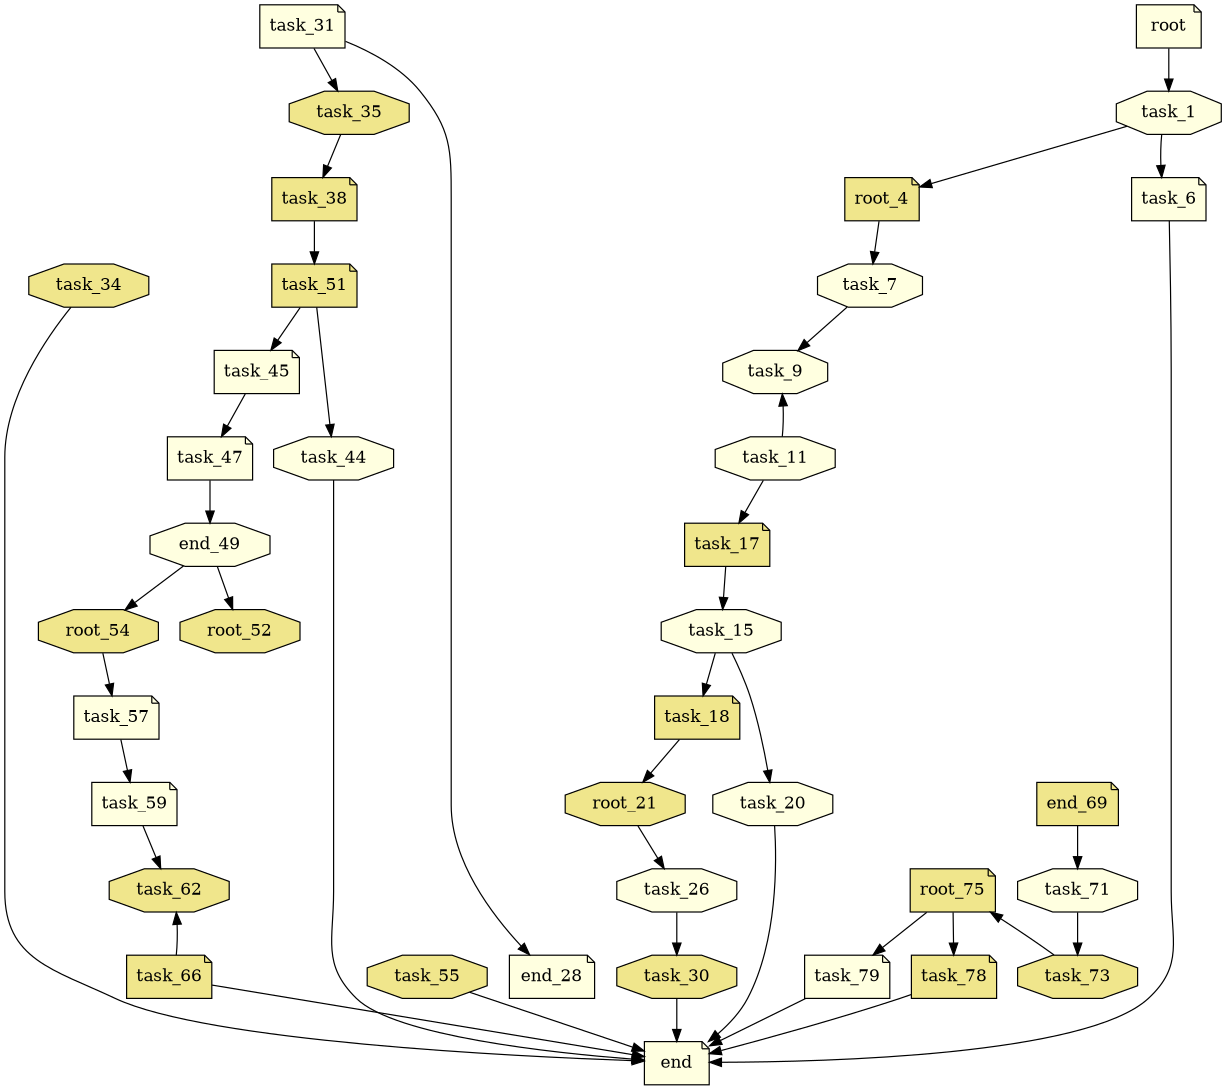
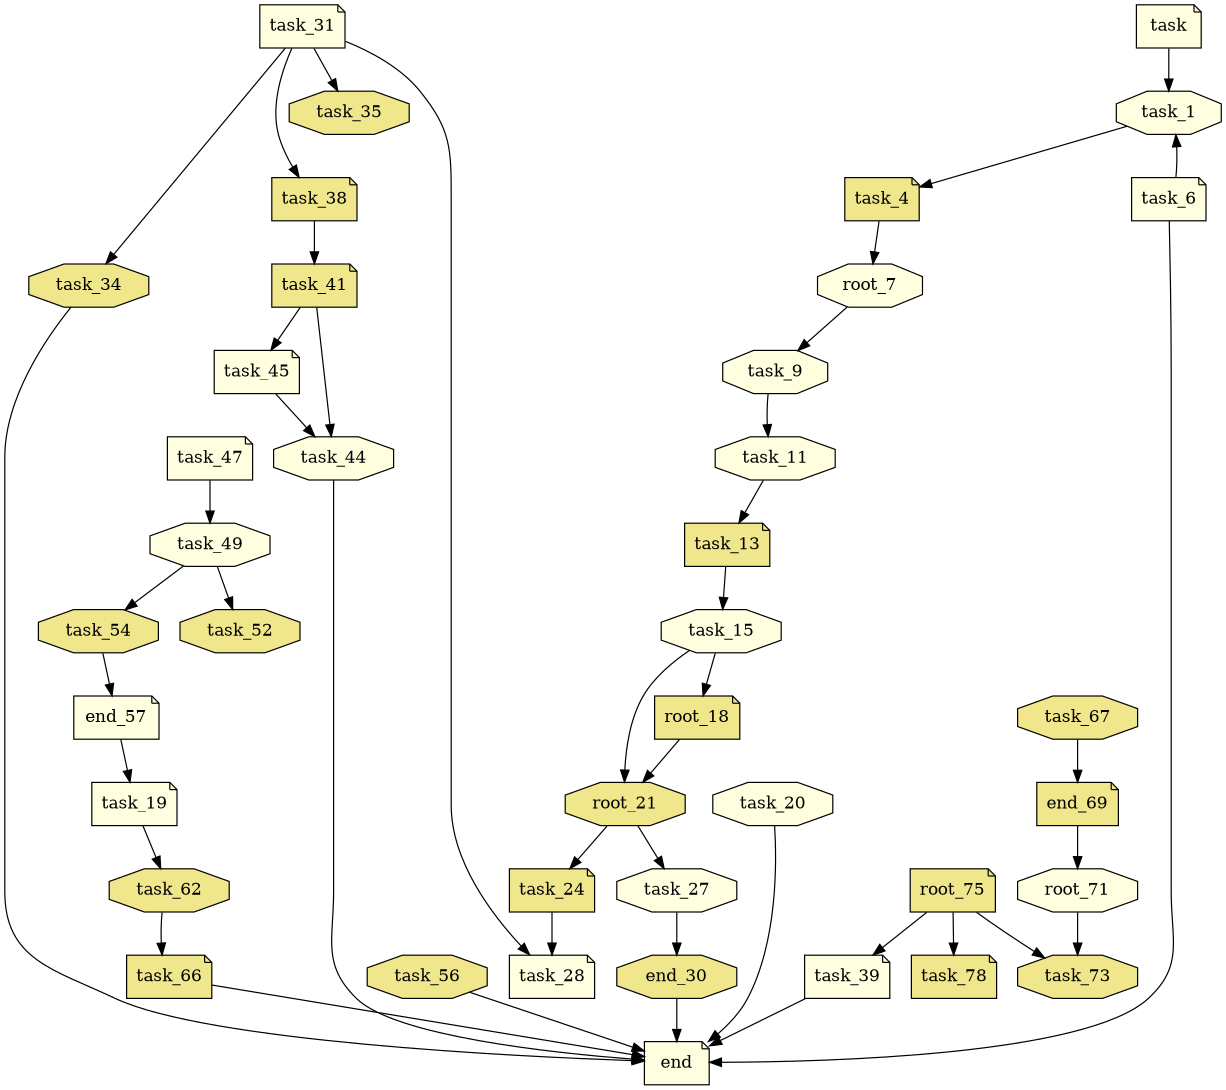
(1169, 26) -> (1169, 26)
(334, 150) -> (276, 108)
(1161, 150) -> (1177, 162)
none -> (200, 151)
(882, 199) -> (882, 199)
(314, 286) -> (314, 286)
(870, 286) -> (870, 286)
(236, 410) -> (291, 411)
(783, 421) -> (767, 409)
(210, 545) -> (210, 545)
(727, 545) -> (727, 545)
(98, 631) -> (98, 631)
(240, 631) -> (240, 631)
(754, 710) -> (641, 701)
(116, 718) -> (116, 718)
(697, 718) -> (697, 718)
none -> (1078, 718)
(134, 804) -> (134, 804)
none -> (552, 890)
(677, 890) -> (677, 890)
(1078, 890) -> (1078, 890)
(1028, 937) -> (1005, 932)
(177, 940) -> (161, 928)
(427, 977) -> (427, 977)
(552, 977) -> (552, 977)
(677, 977) -> (677, 977)
(847, 977) -> (847, 977)
(817, 1024) -> none
